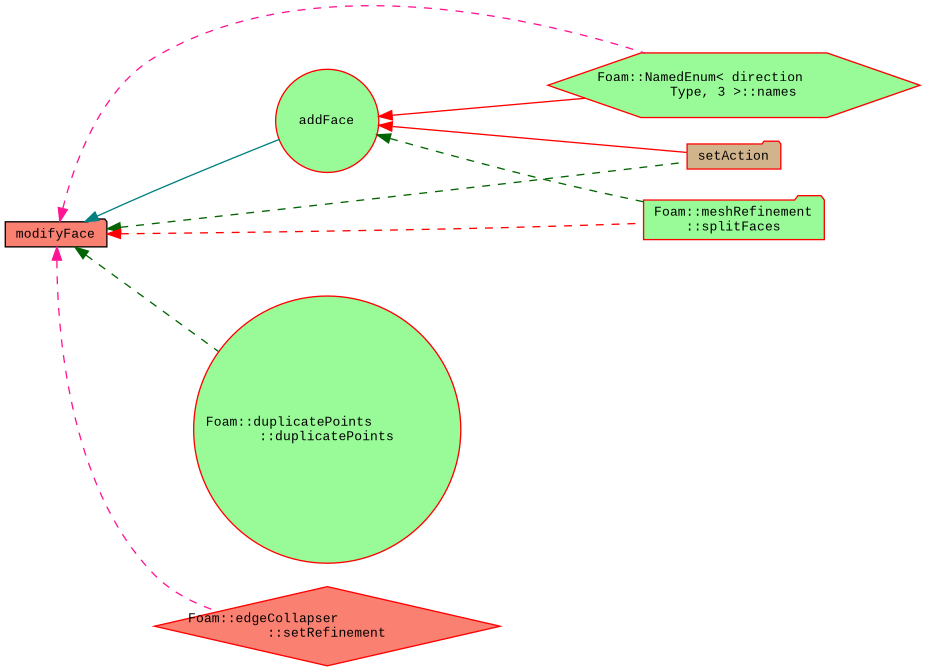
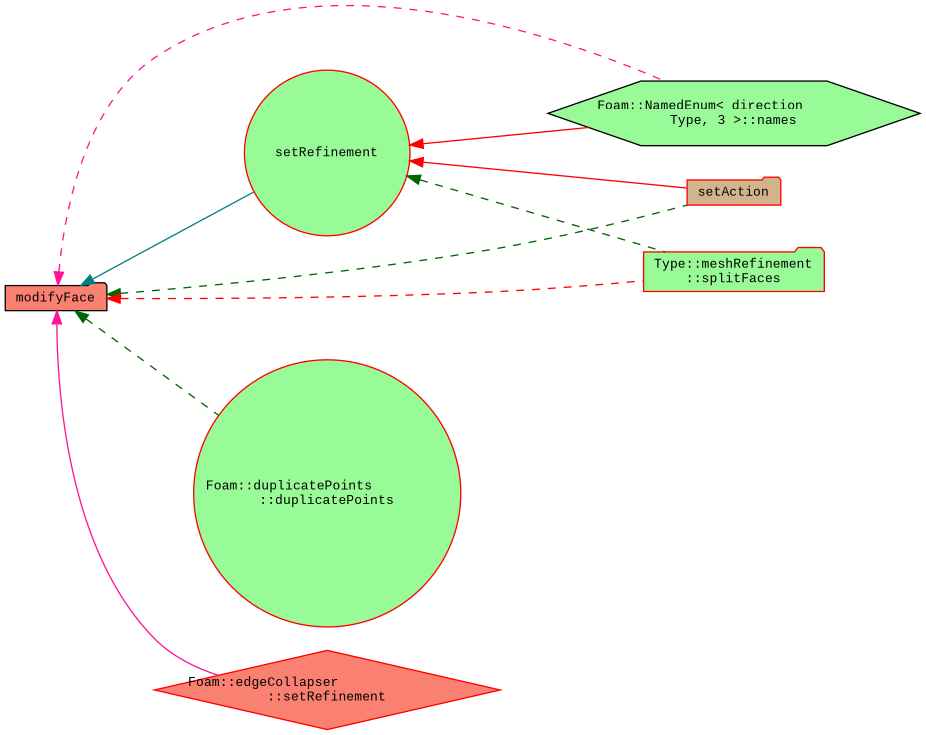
(734, 85) -> (734, 113)
(327, 121) -> (327, 153)
(734, 220) -> (734, 272)
(89, 462) -> (89, 526)
